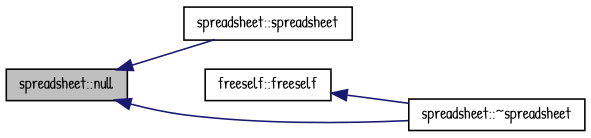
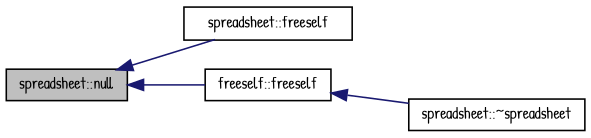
(268, 24) -> (268, 24)
(269, 121) -> (174, 85)
